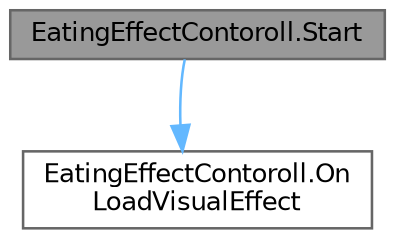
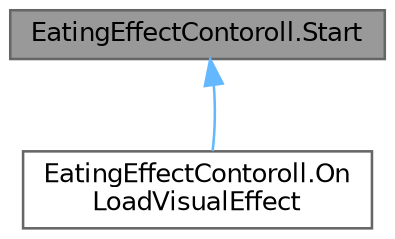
(181, 92) -> (215, 118)
